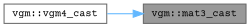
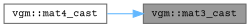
(55, 14) -> (55, 14)
